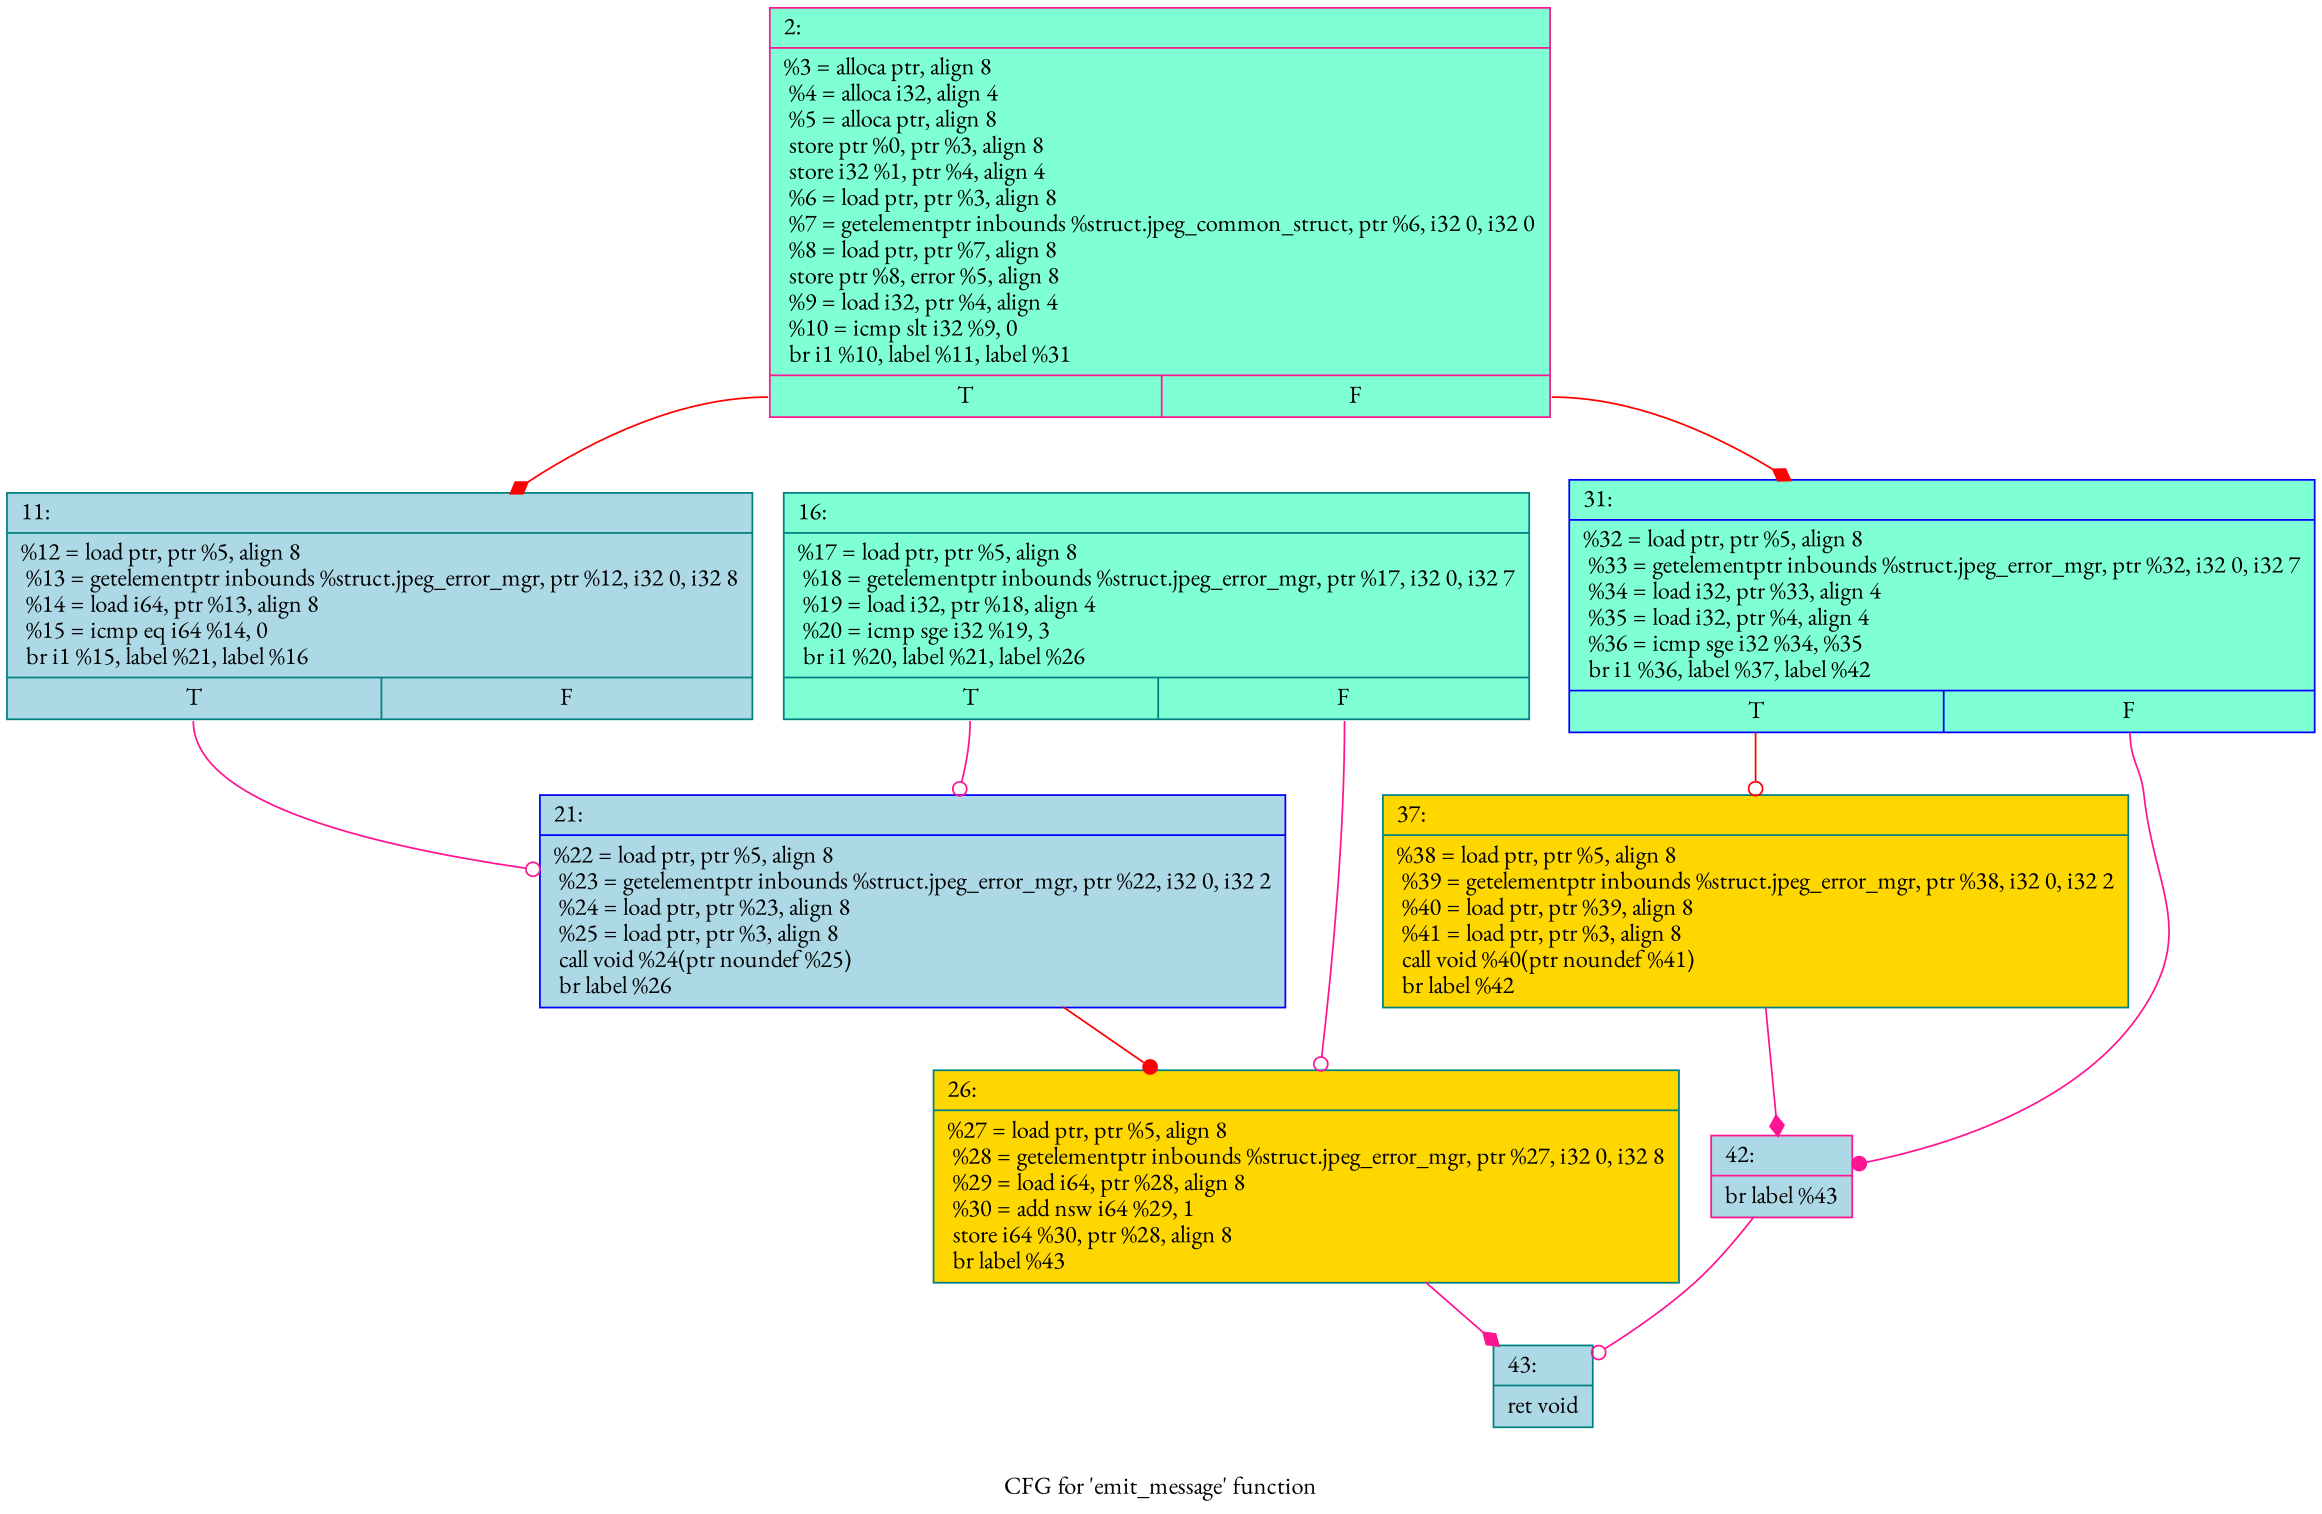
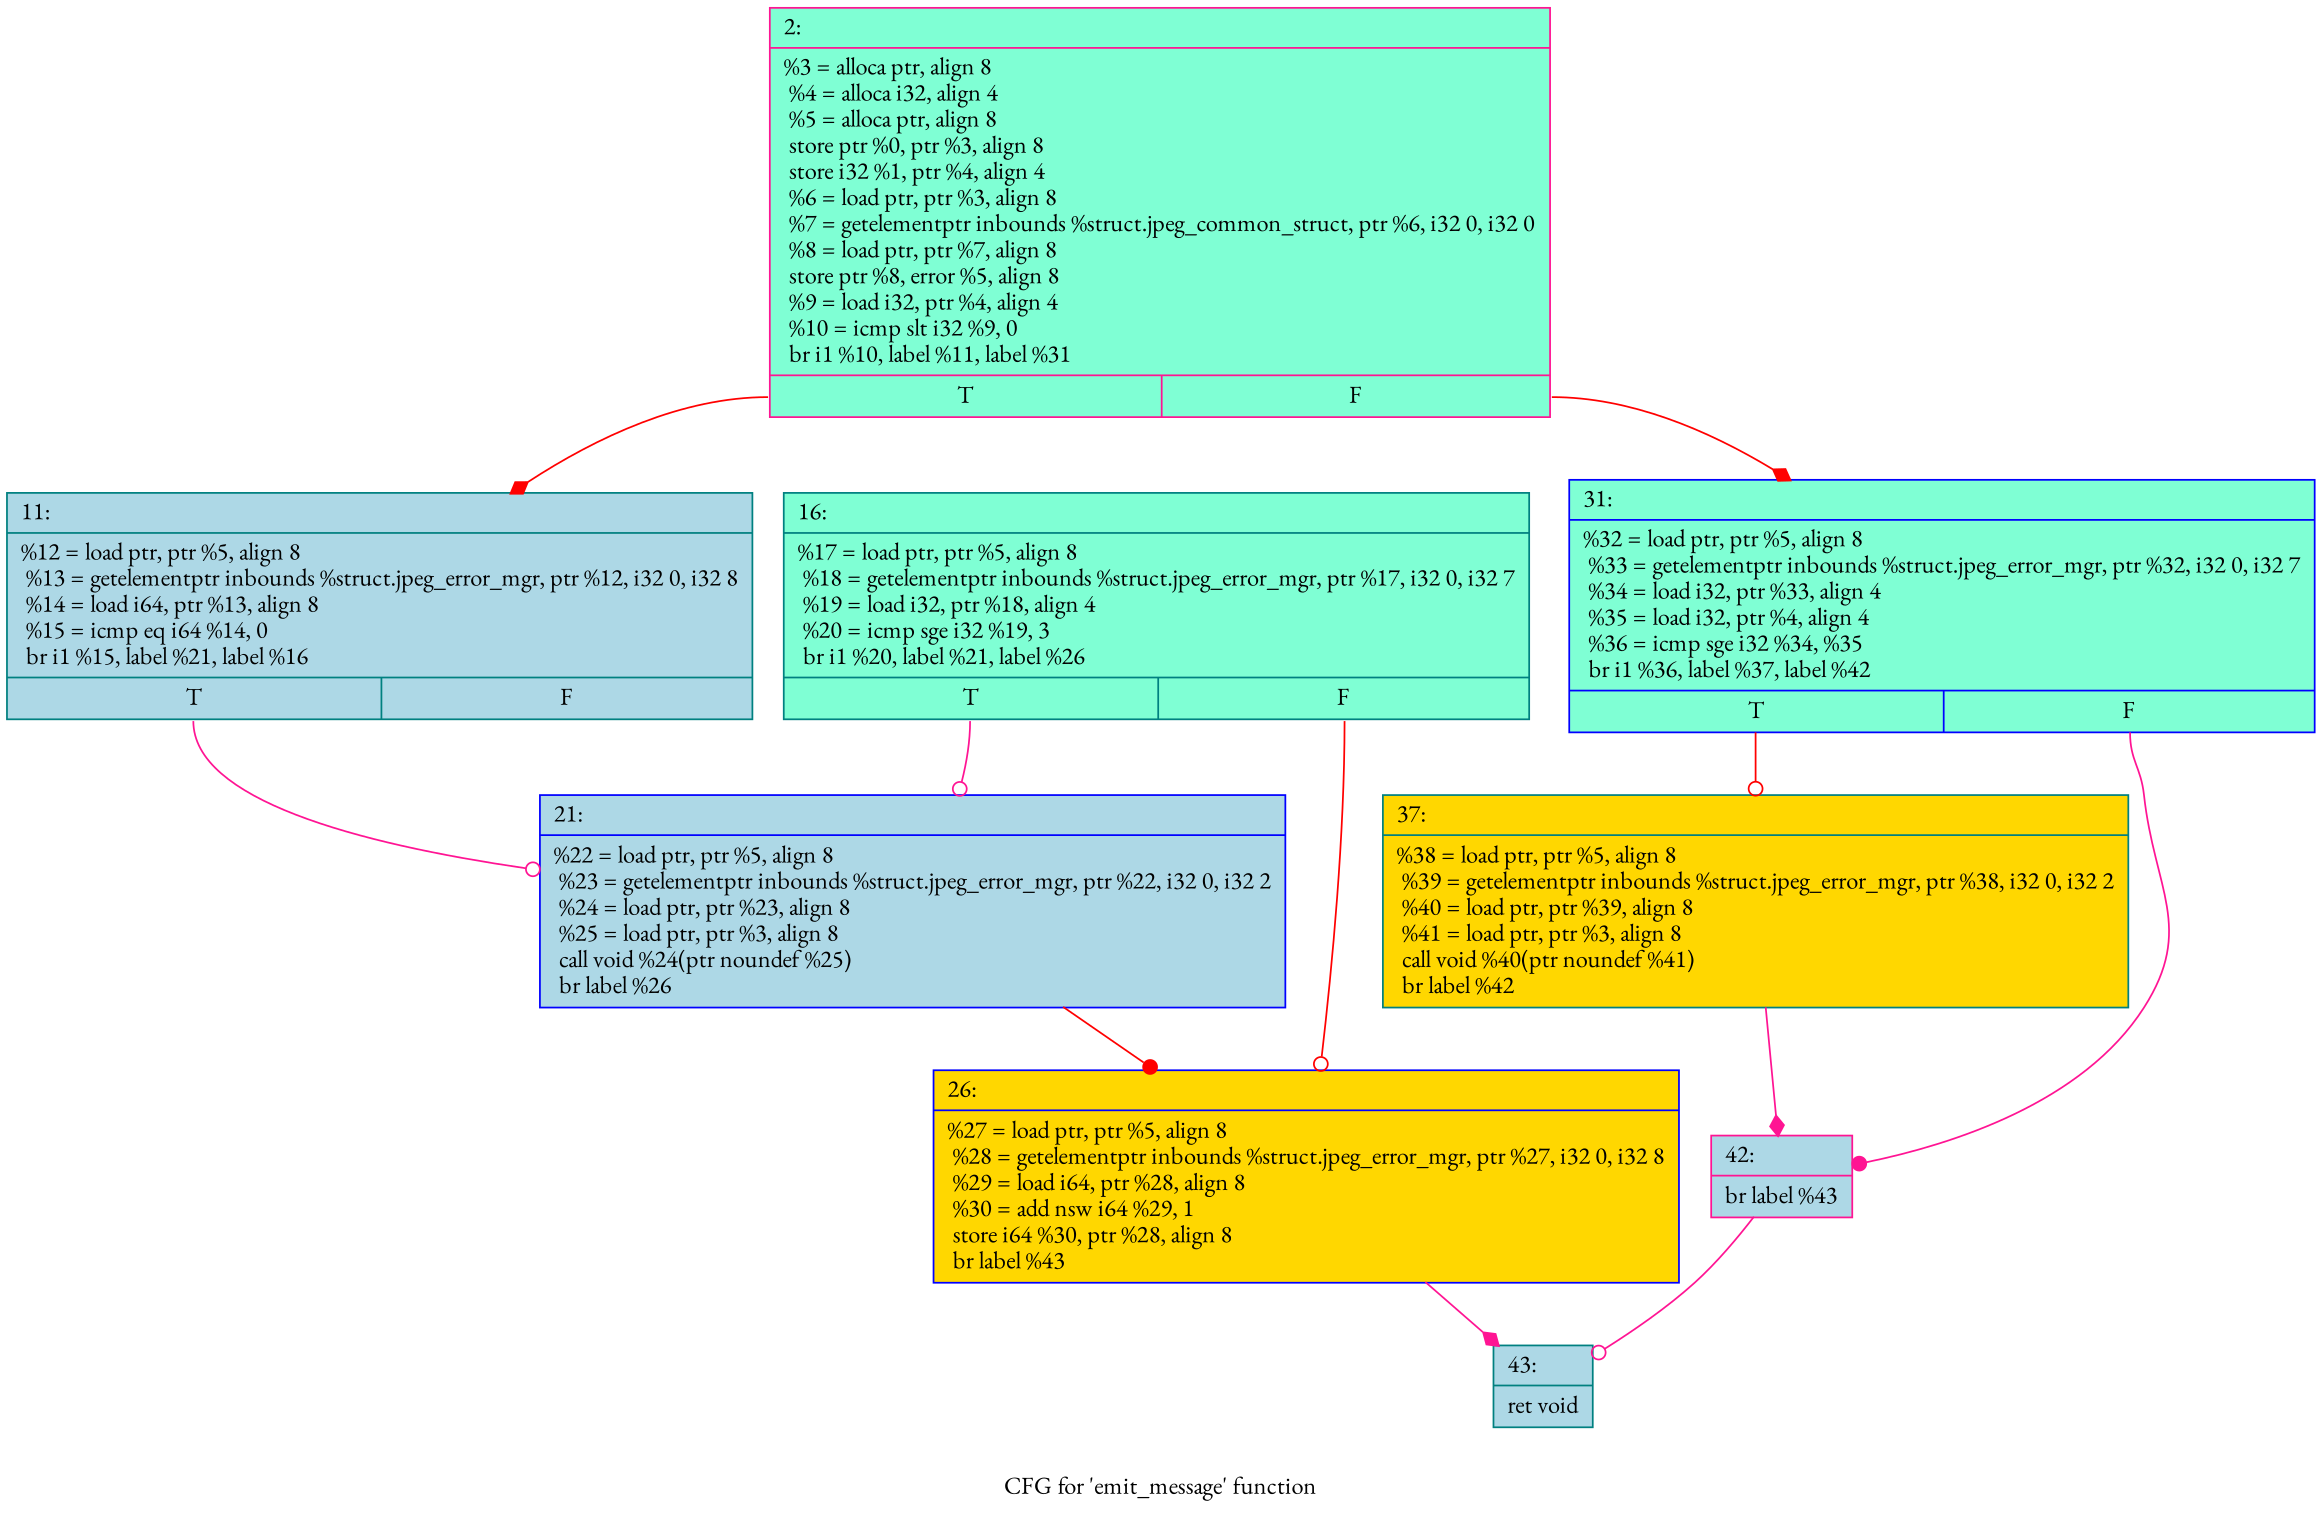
(1338, 889) -> (1338, 889)
(1306, 1176) -> (1306, 1176)
